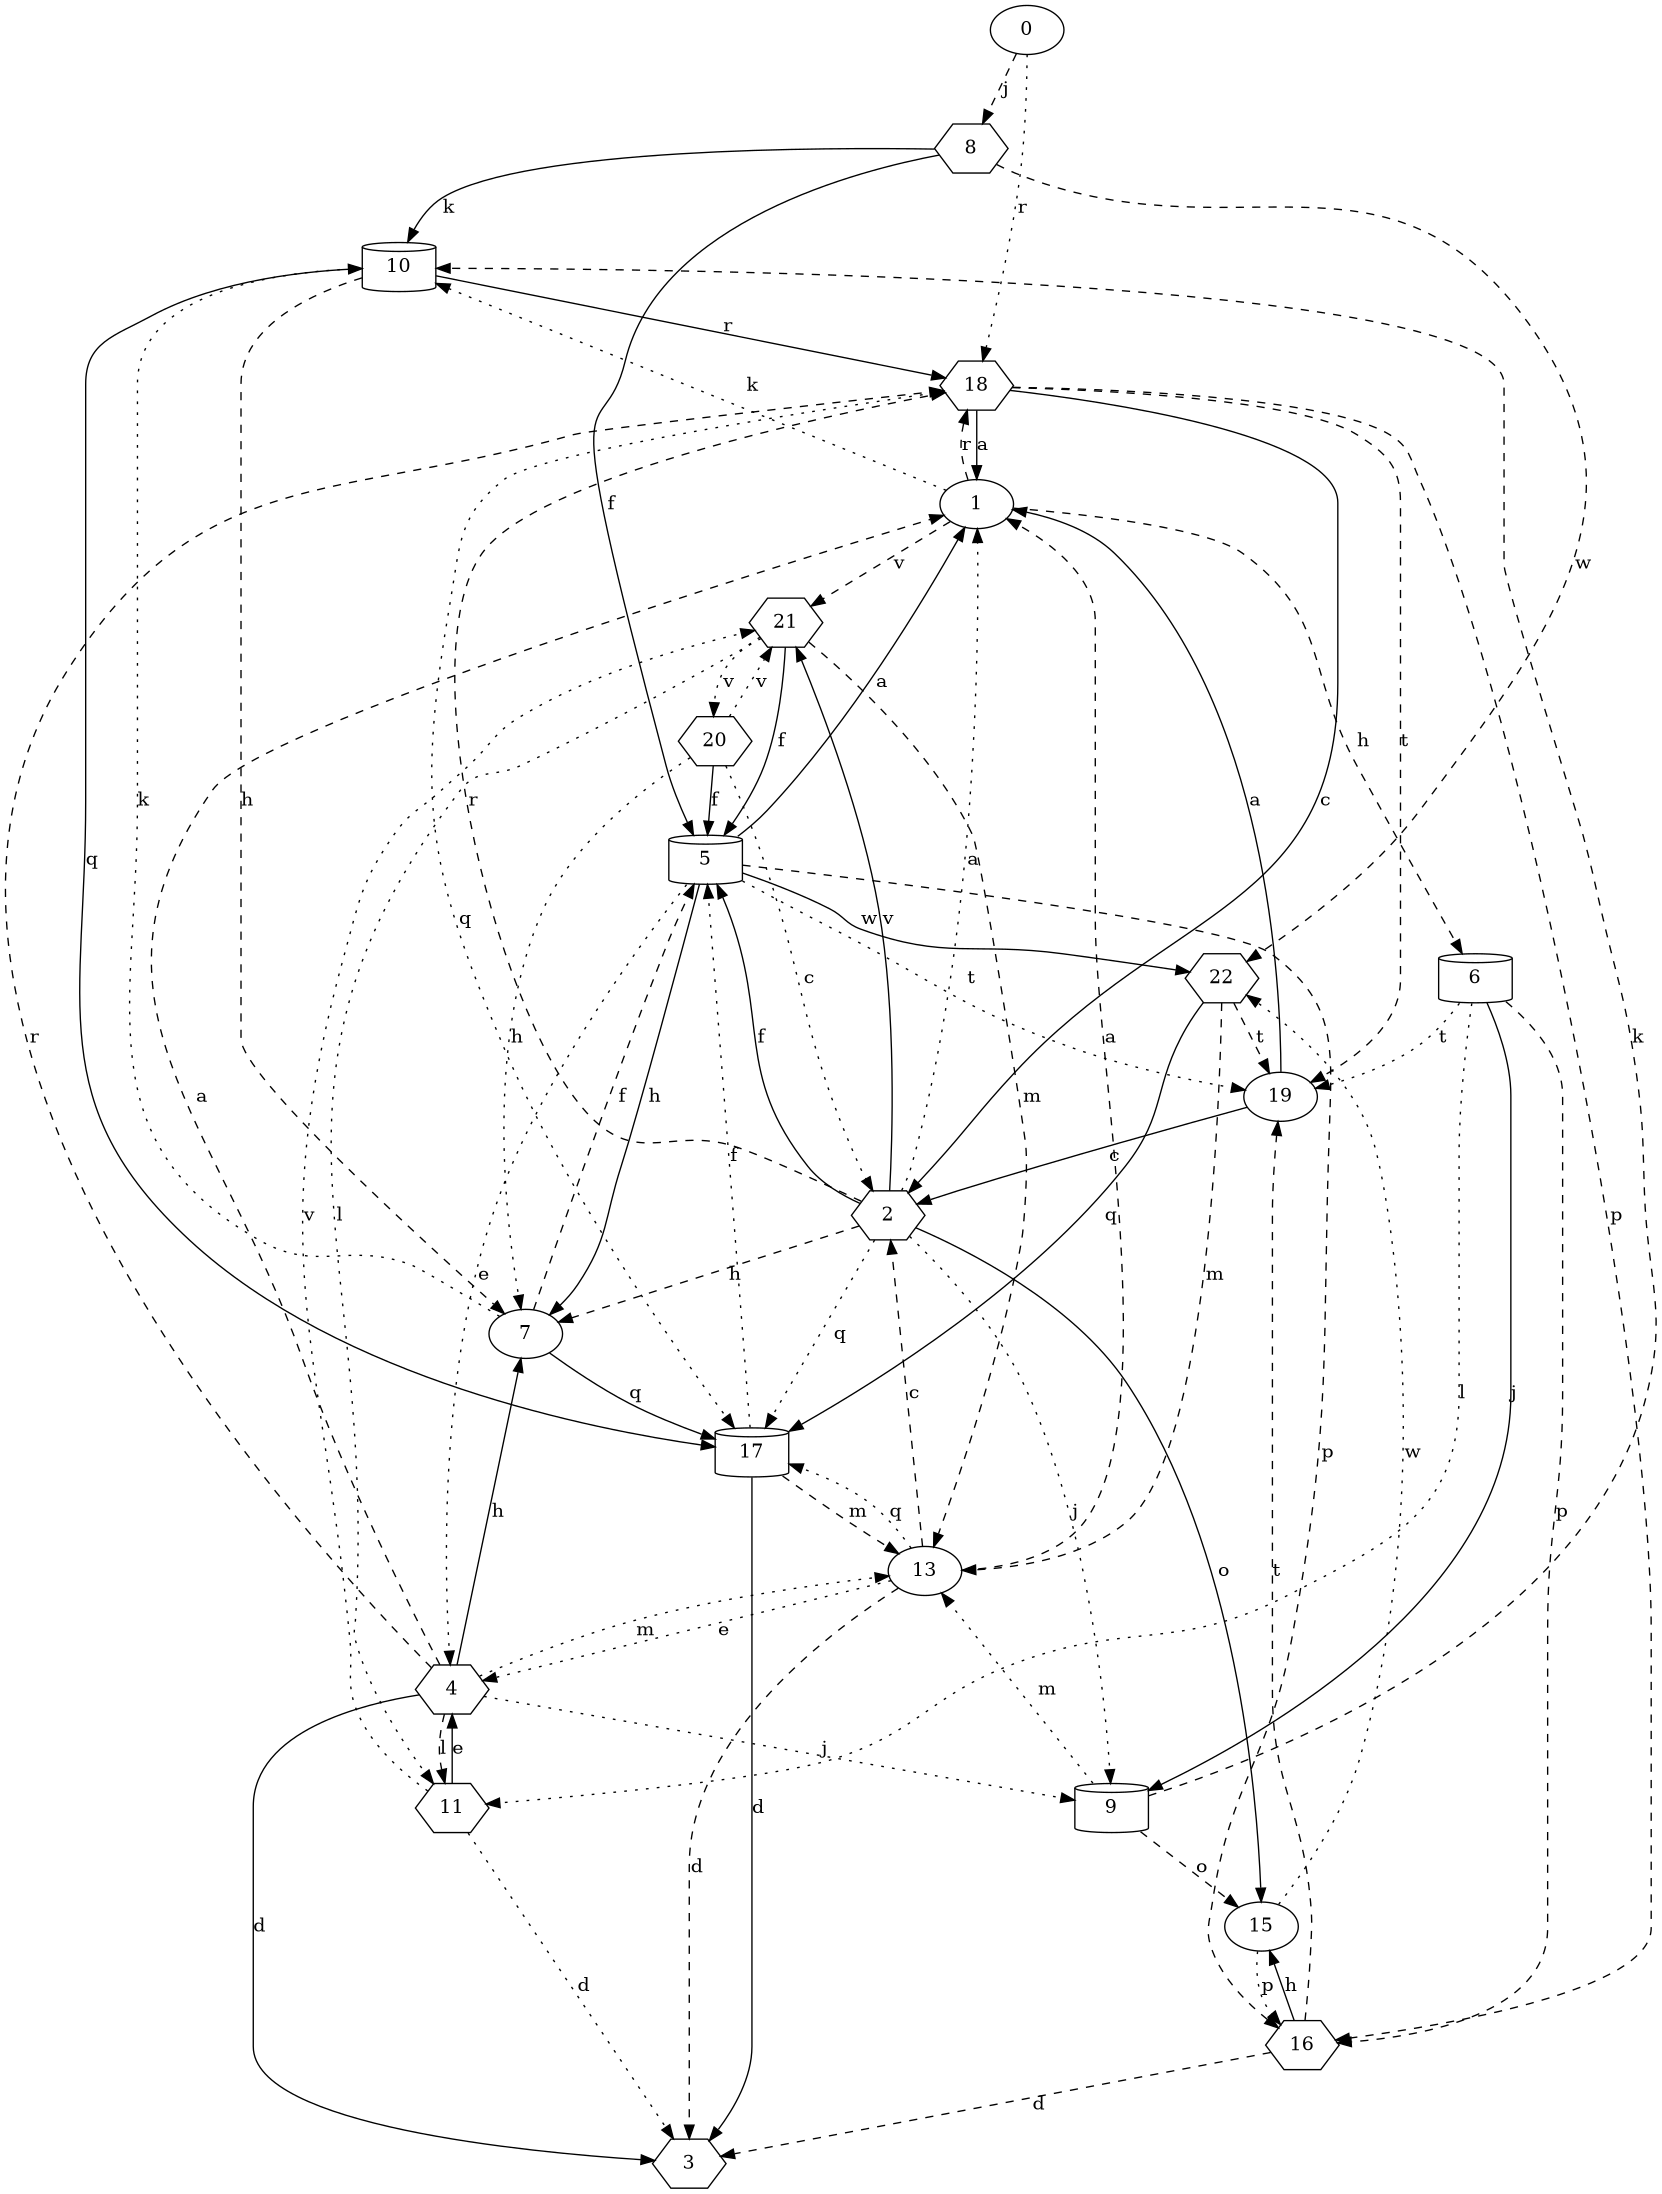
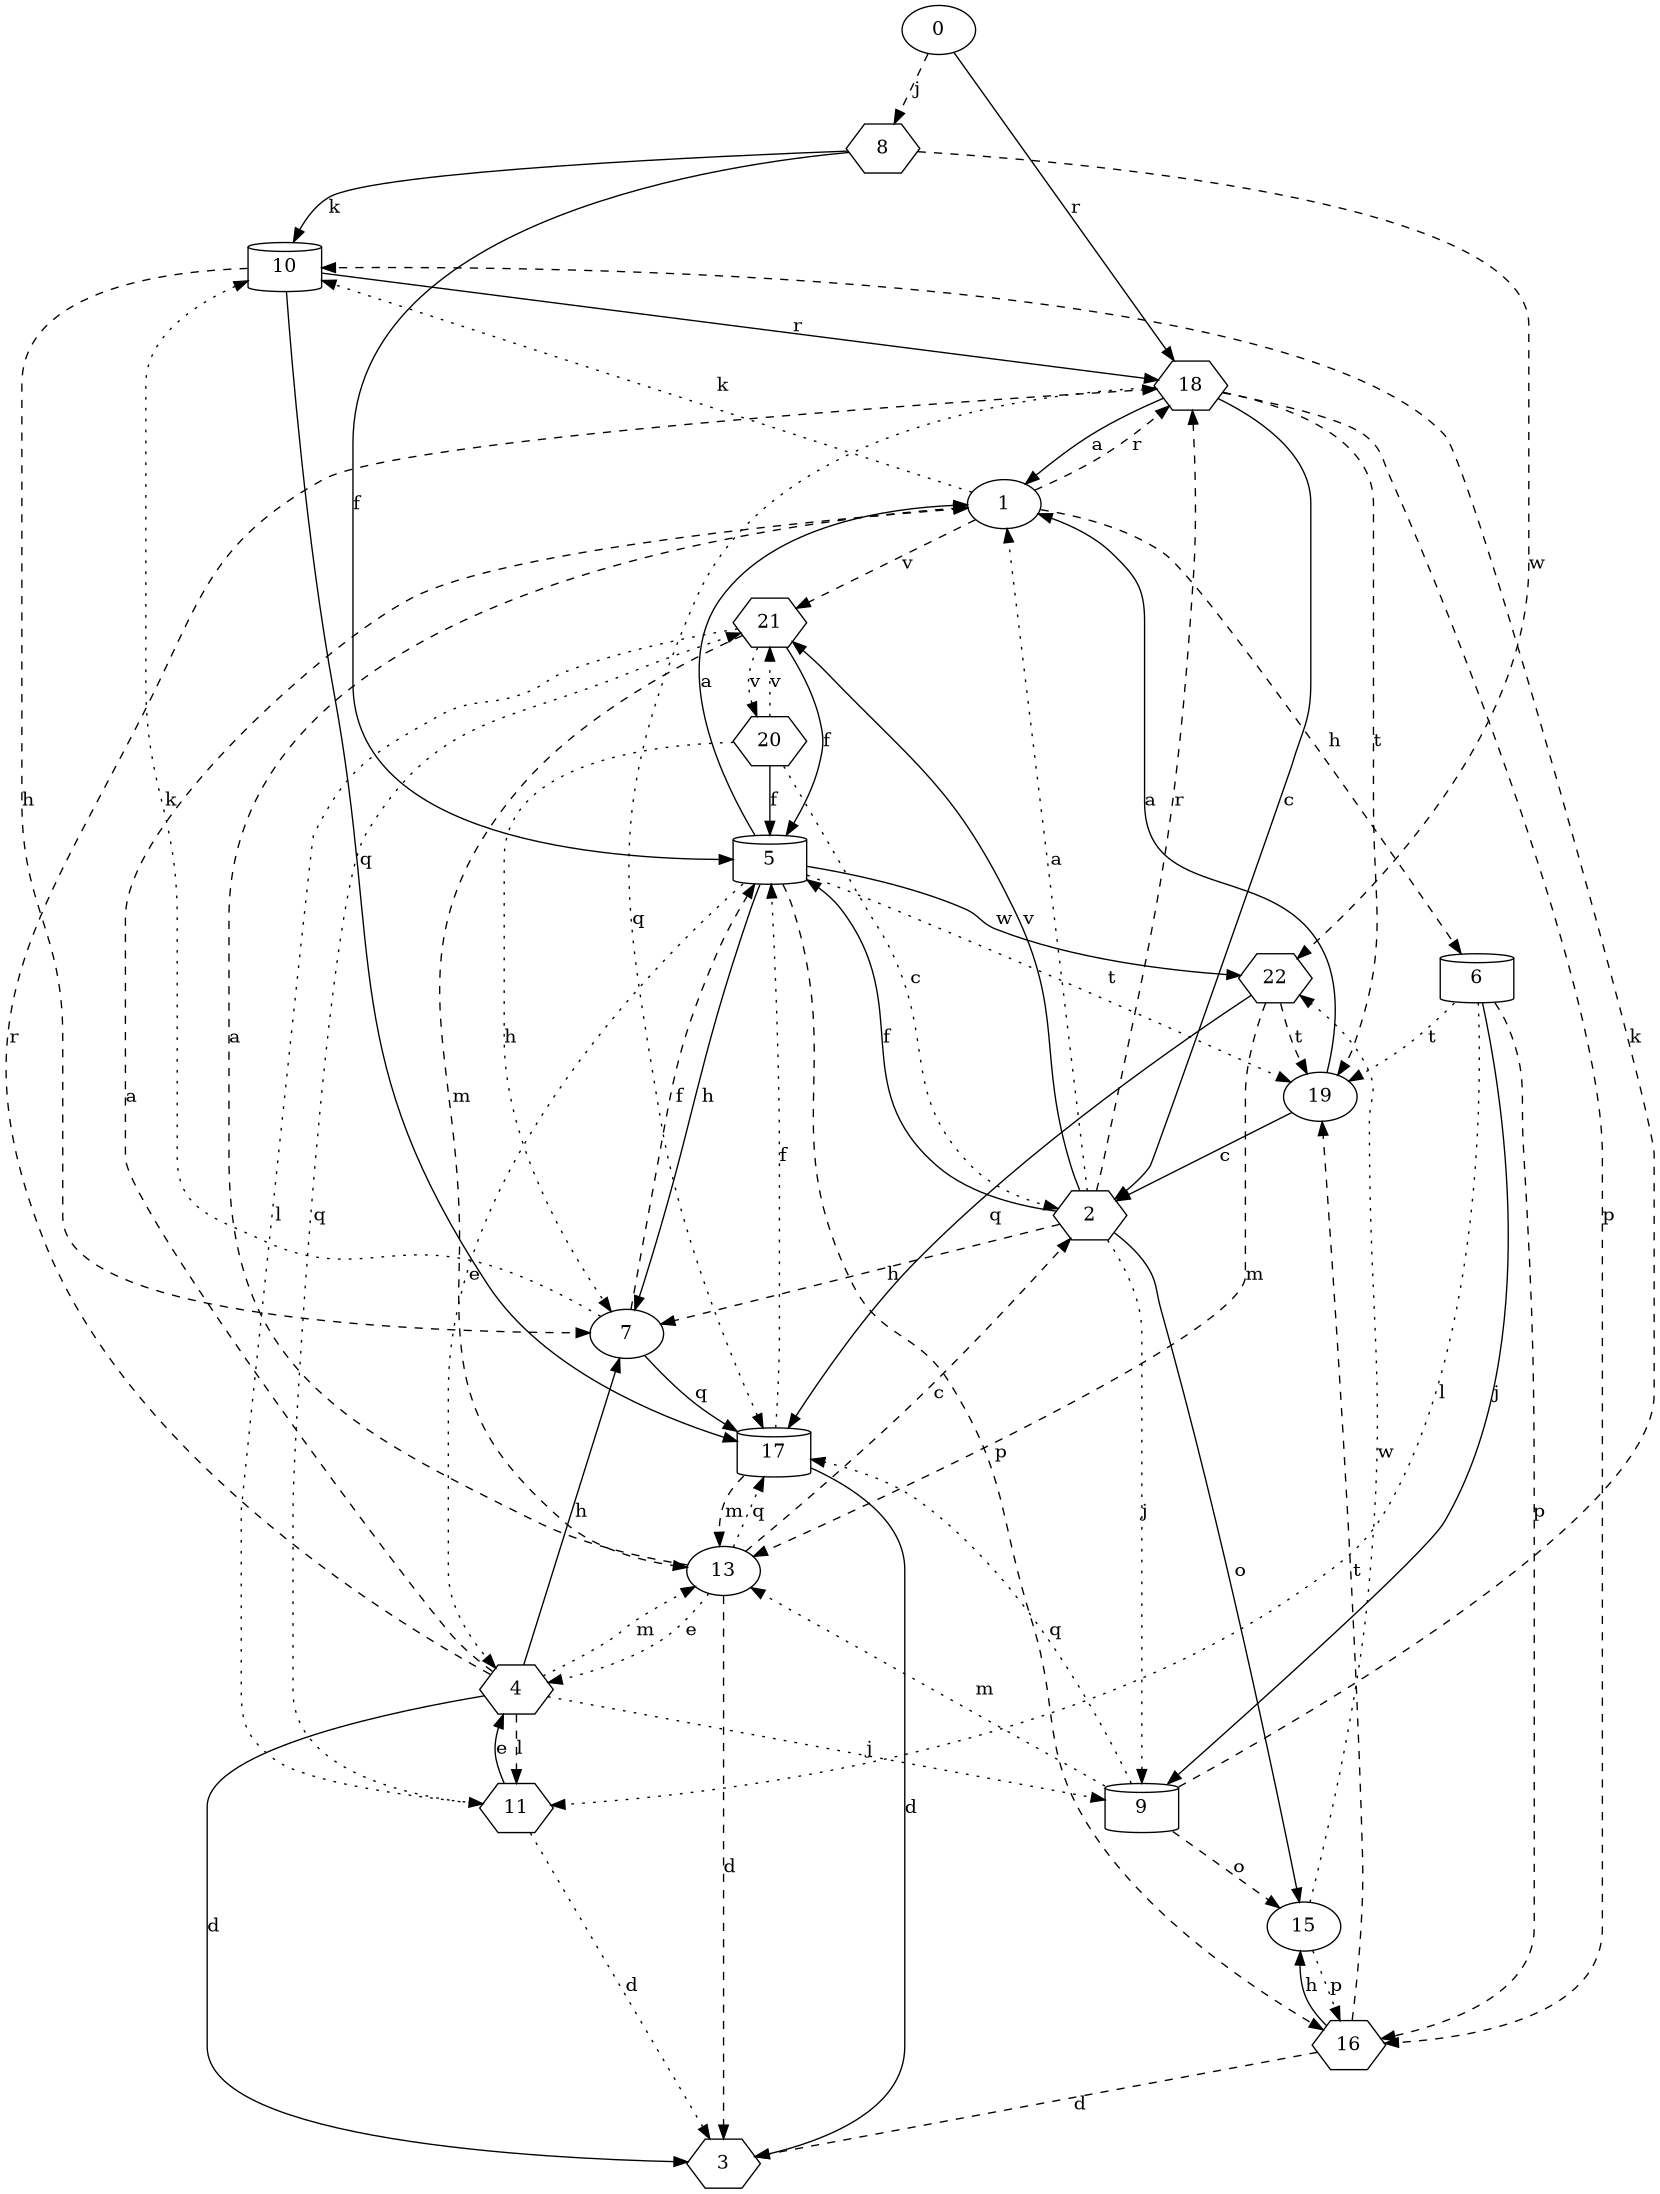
(1016, 202) -> (1060, 201)
(310, 1215) -> (320, 1215)
(824, 1328) -> (1010, 1589)
